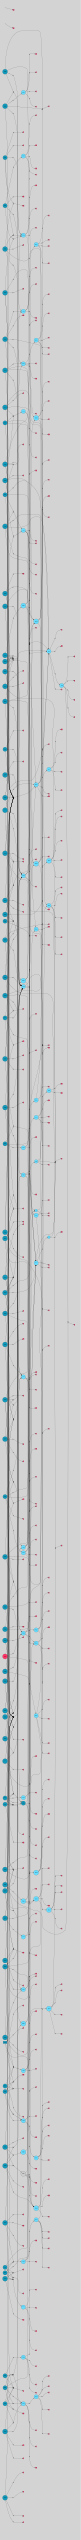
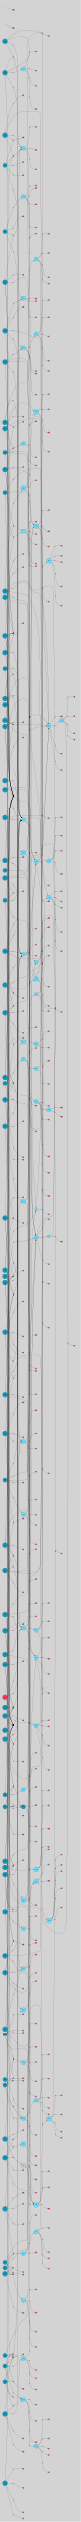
(5, 1681) -> none
